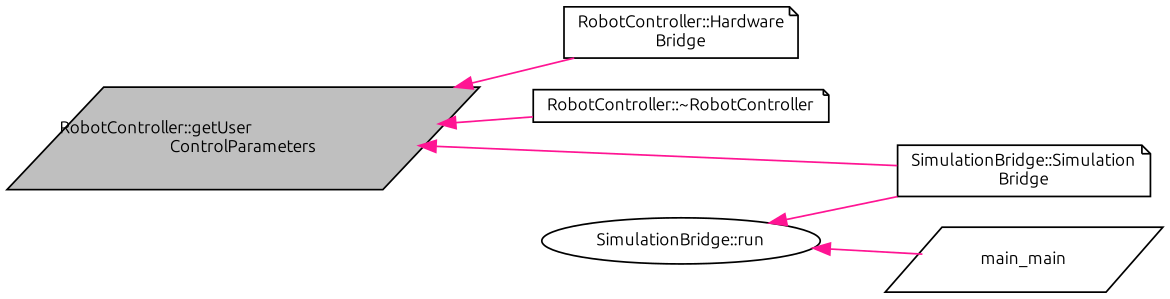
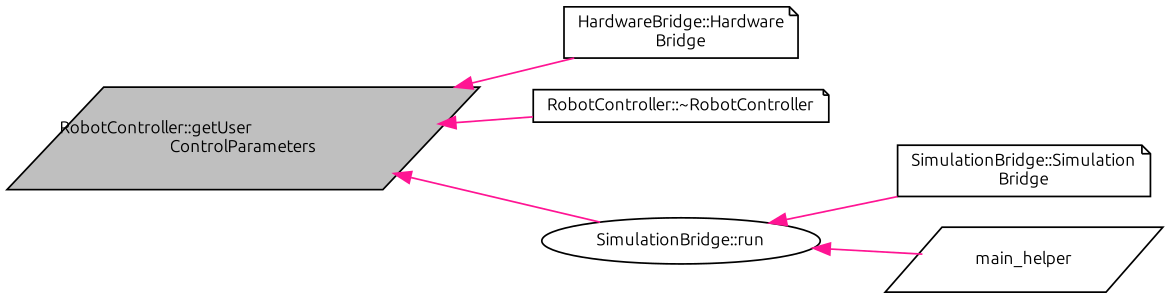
(681, 32) -> (681, 32)
(667, 156) -> (506, 200)
(1024, 260) -> (1024, 260)
